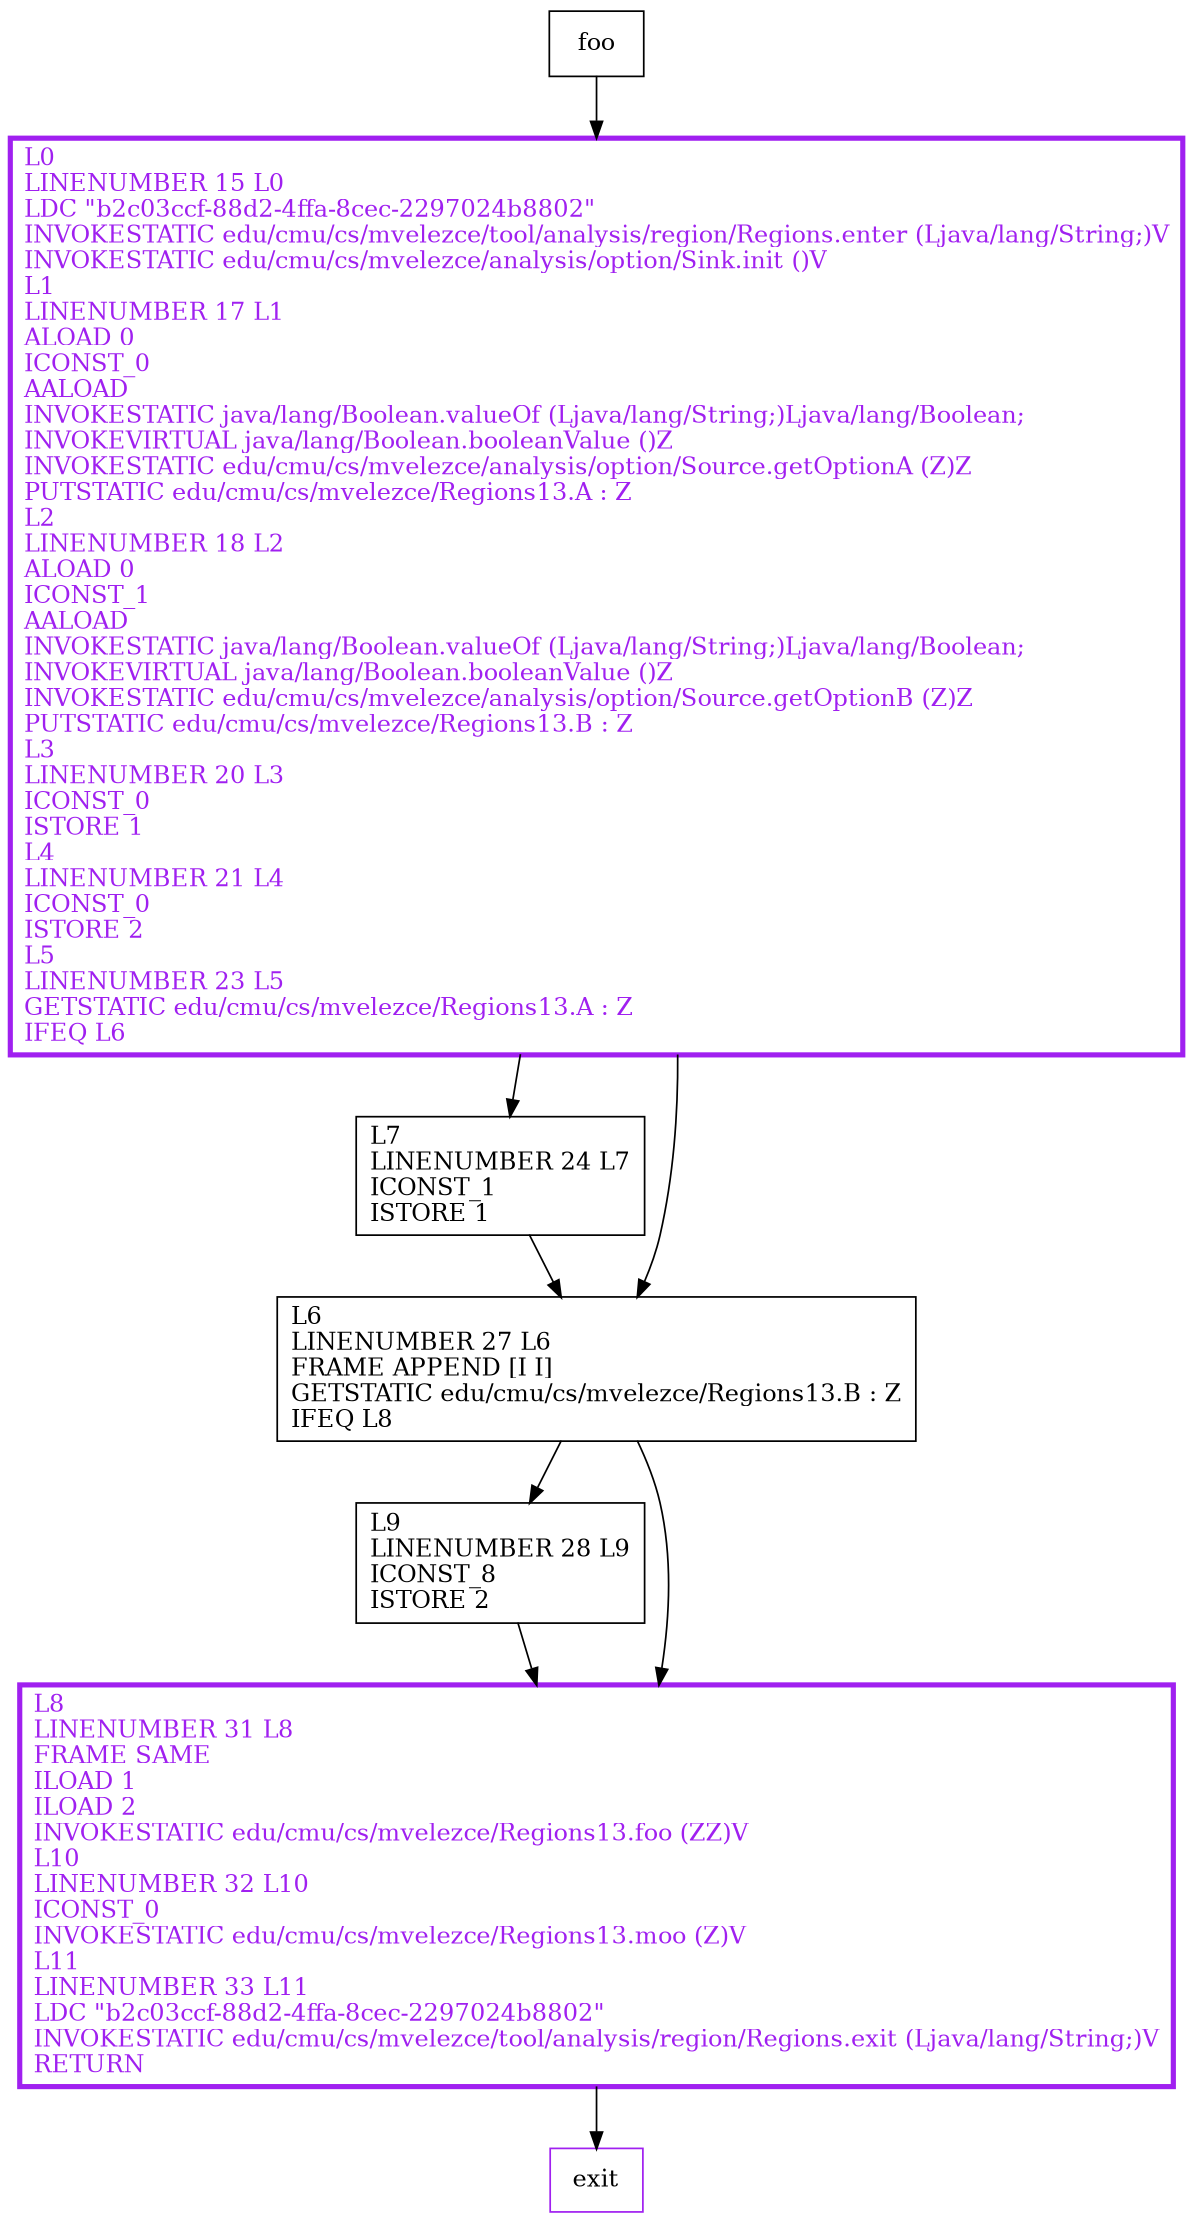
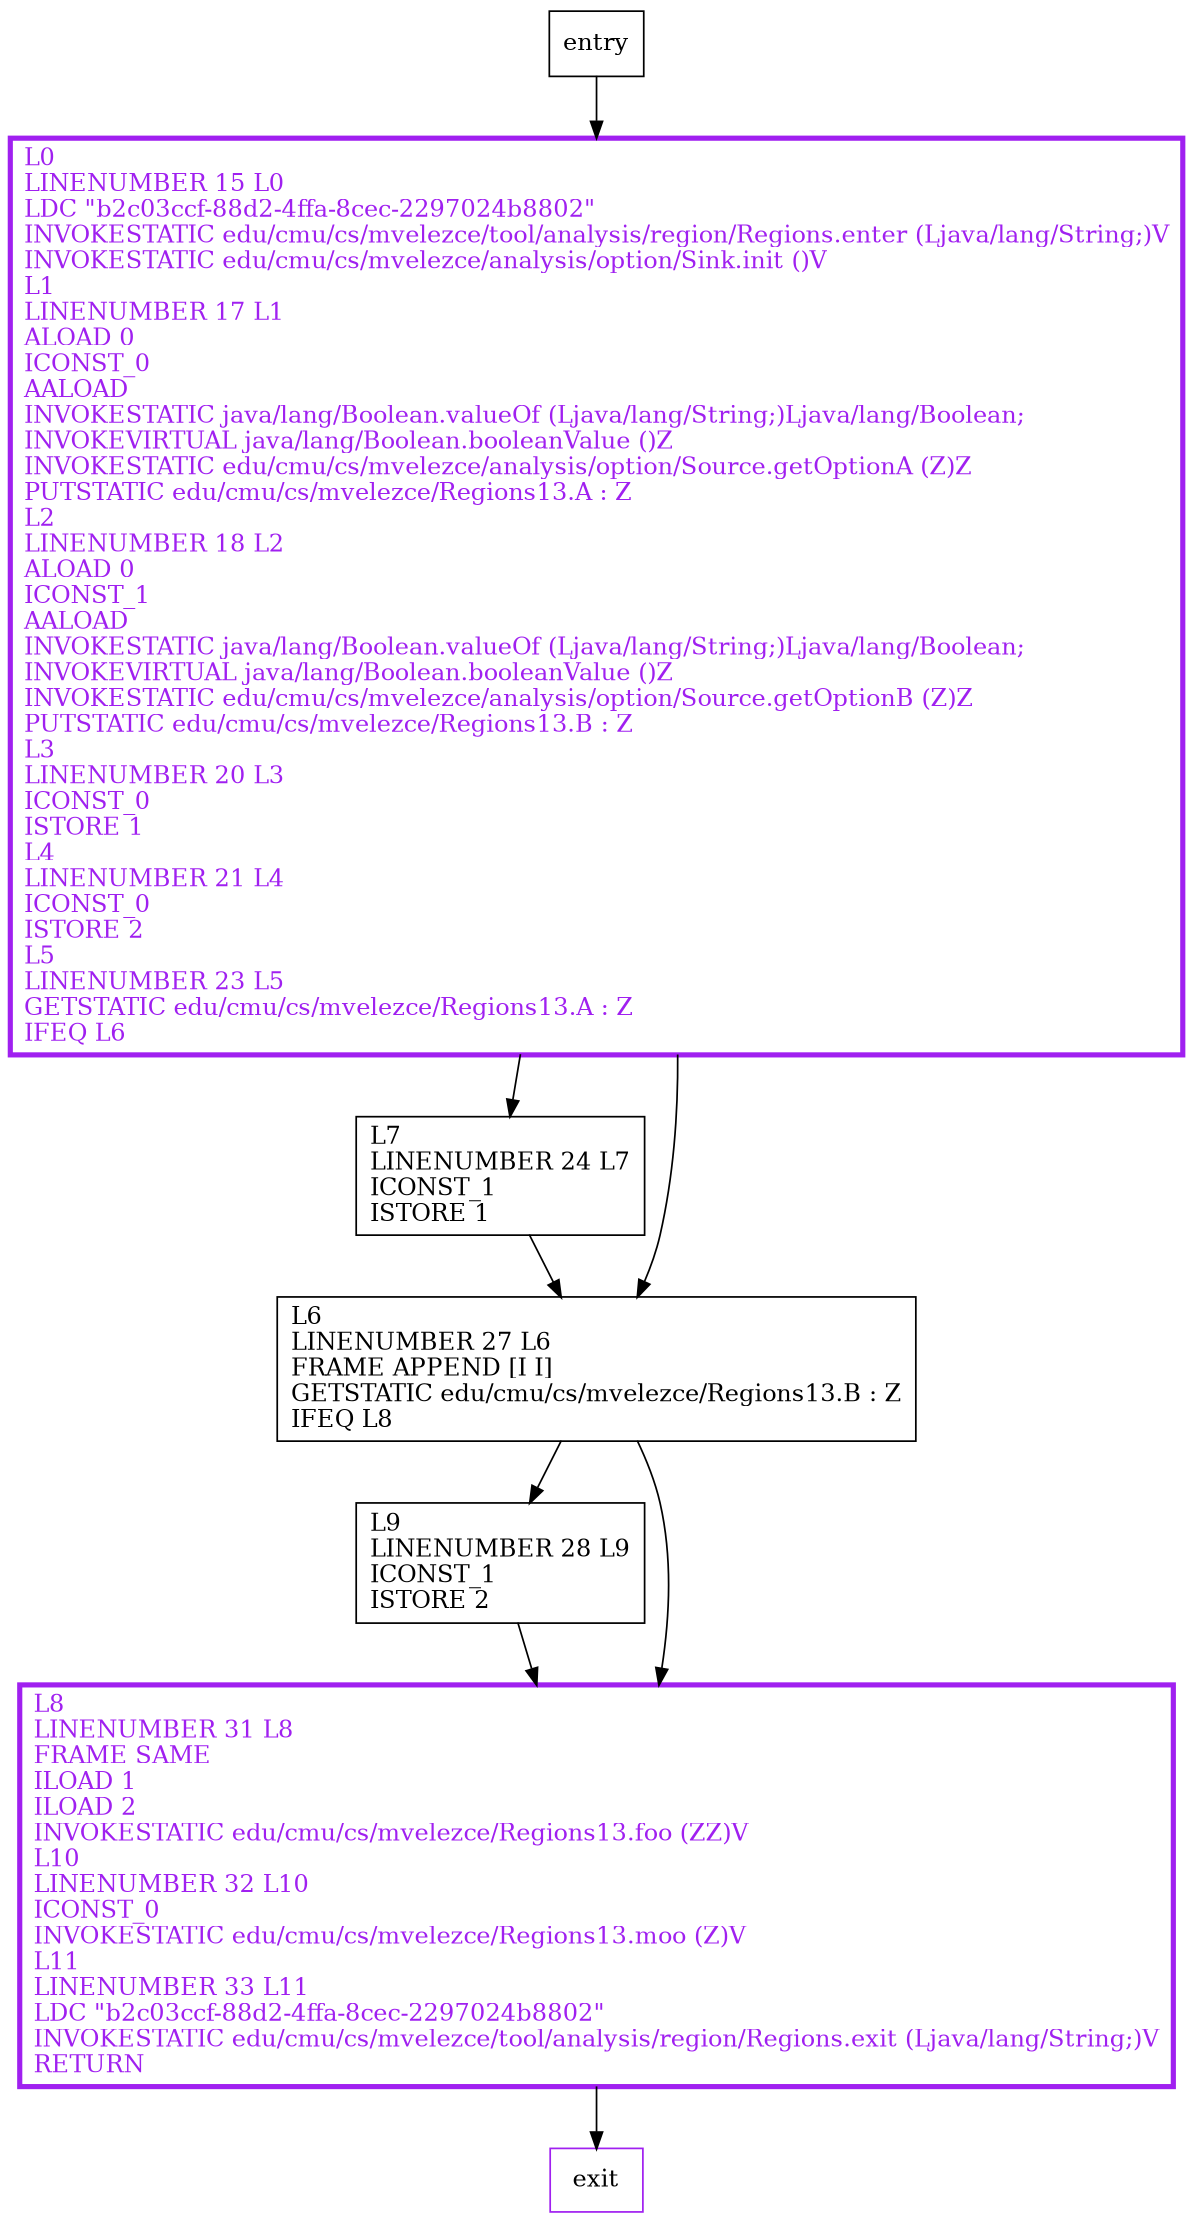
(597, 44) -> (597, 44)
(500, 1563) -> (500, 1563)
